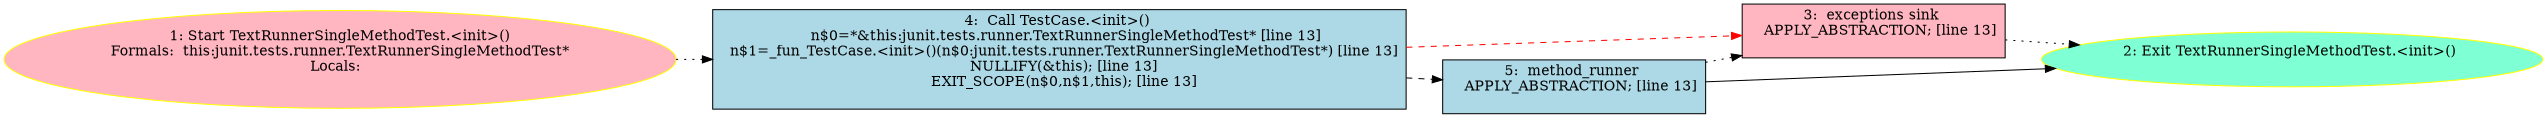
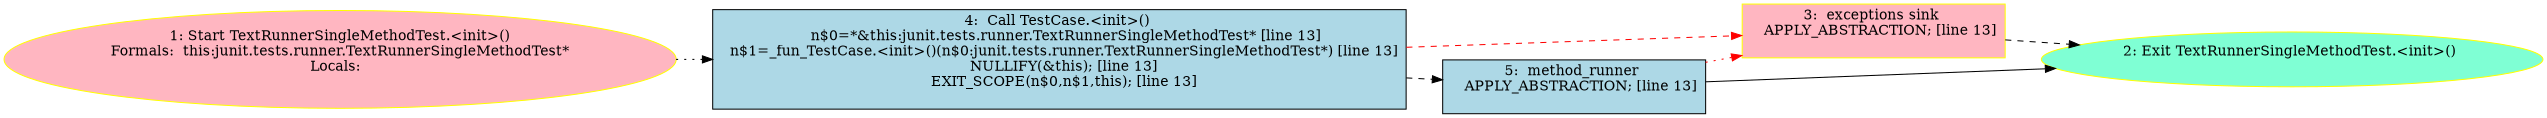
(1874, 31) -> (1874, 31)
(2037, 42) -> (2037, 42)
(1719, 60) -> (1719, 60)
